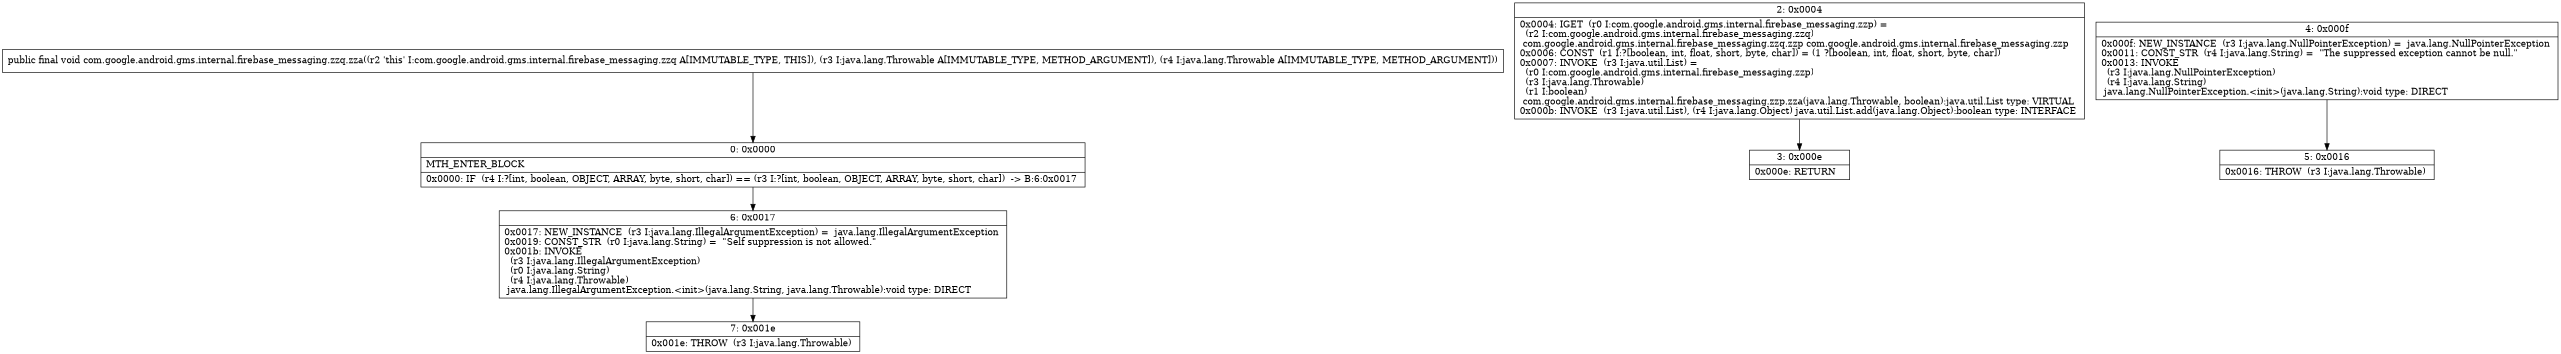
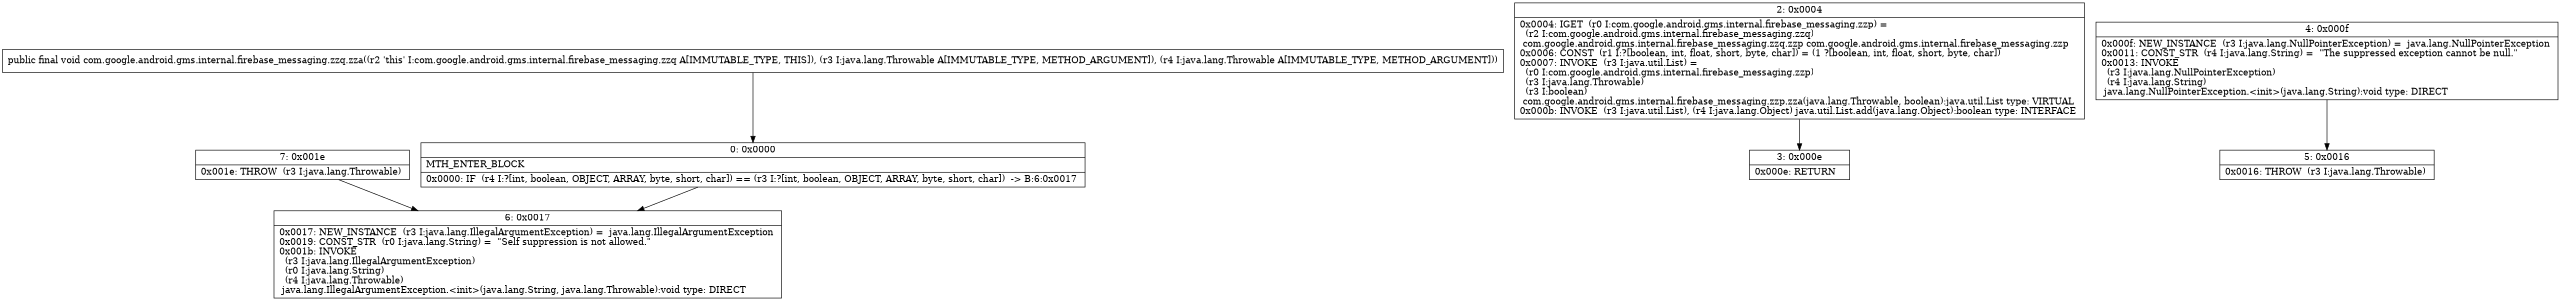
(1554, 92) -> (1554, 92)
(753, 307) -> (375, 194)
